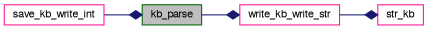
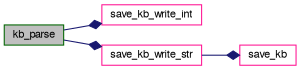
(117, 15) -> (76, 28)
(290, 15) -> (152, 55)
(401, 15) -> (268, 55)
